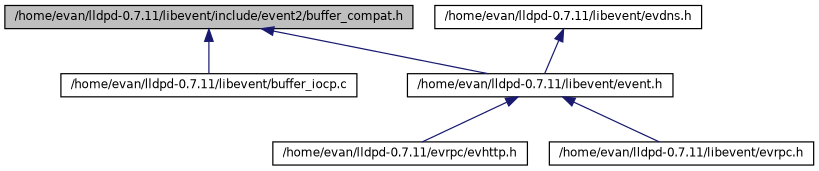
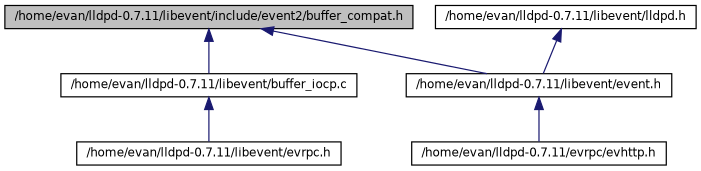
(568, 17) -> (566, 17)
(617, 122) -> (209, 126)
